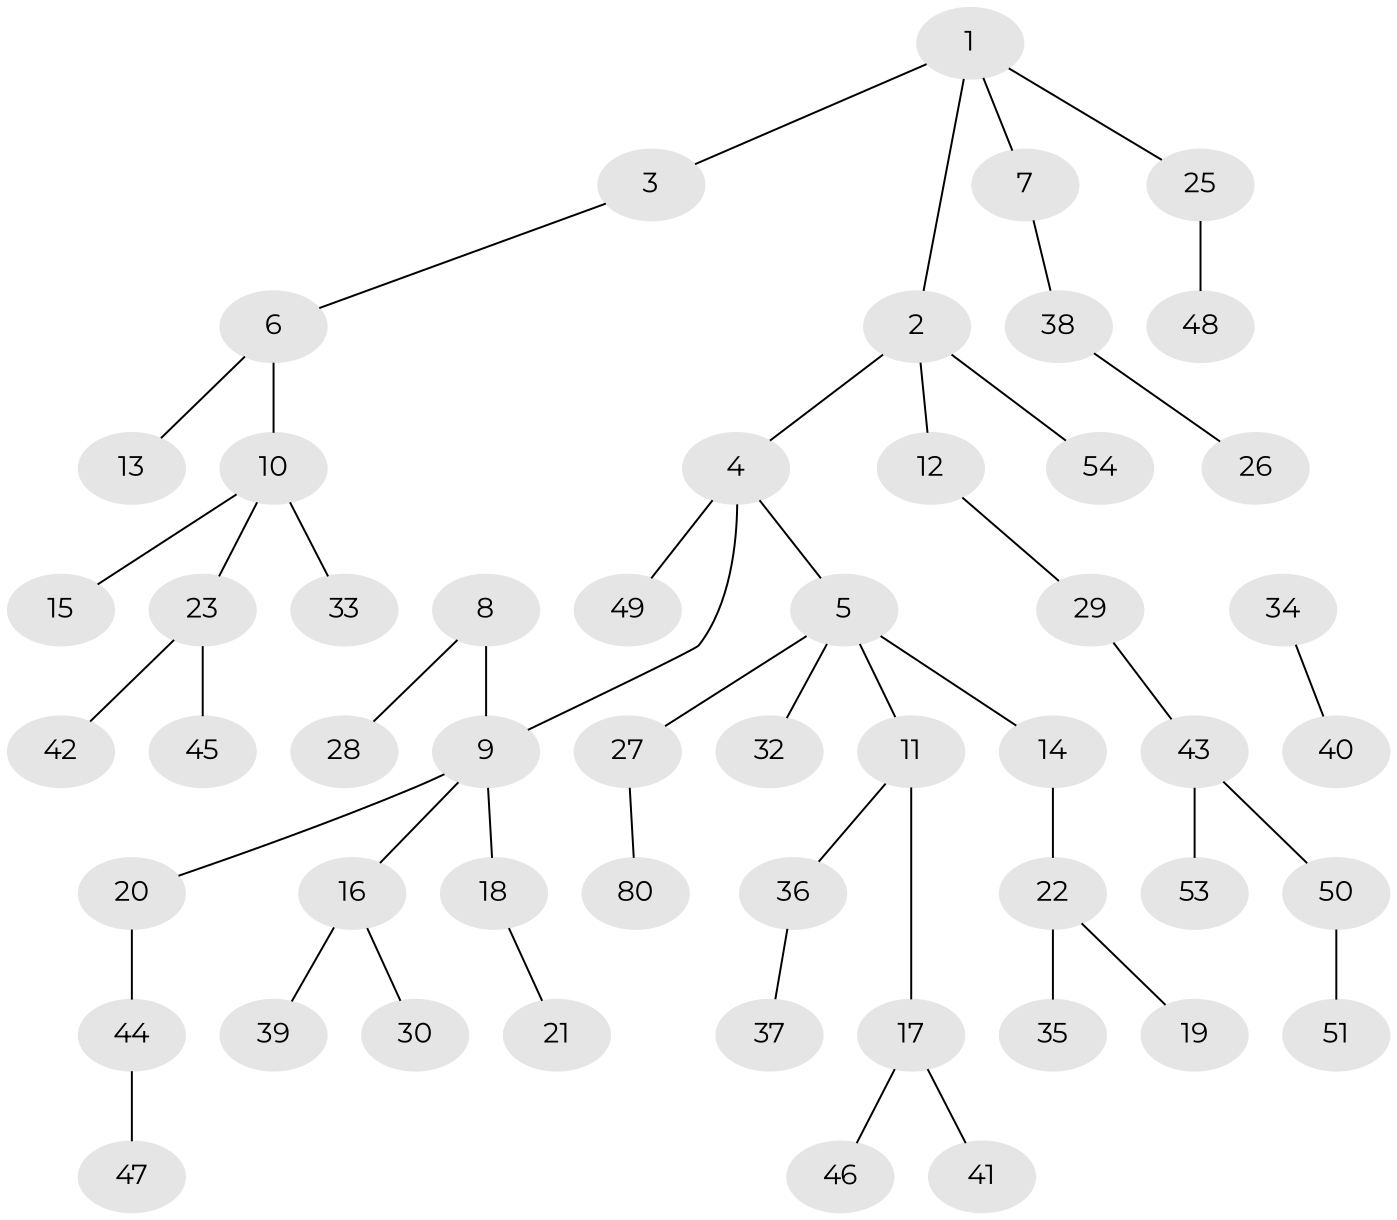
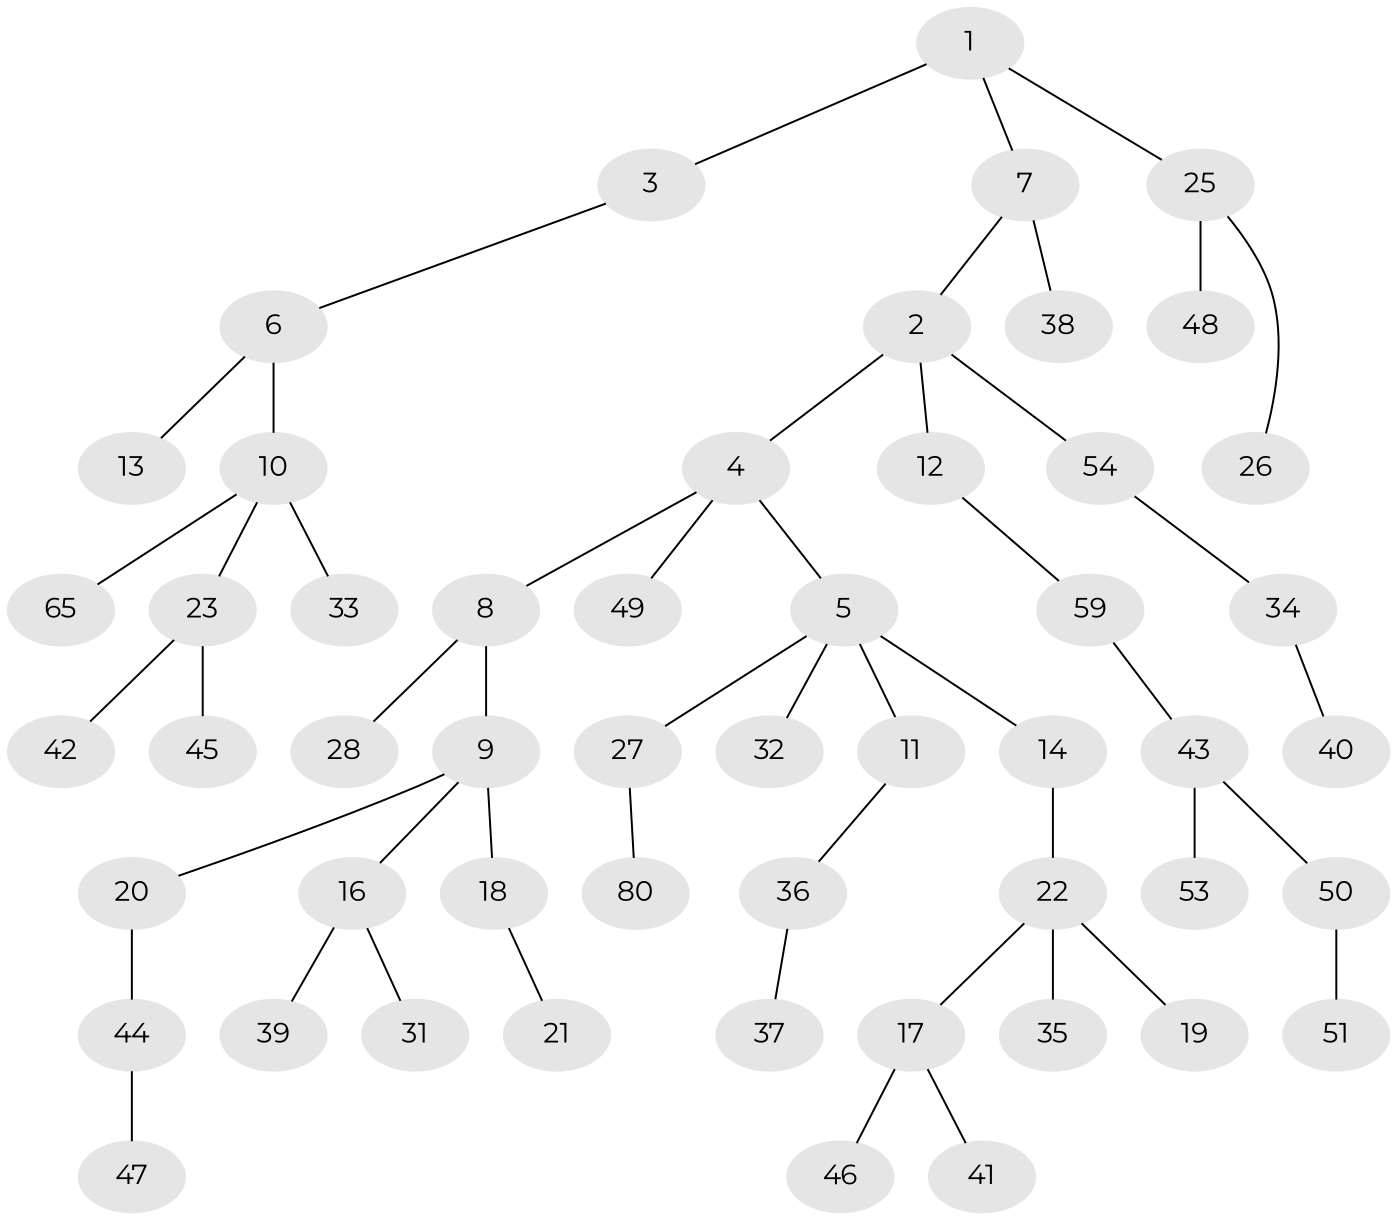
(944, 185) -> (971, 256)
(1157, 397) -> (1277, 319)
none -> (1192, 539)
(61, 610) -> (61, 610)
(1090, 610) -> (1090, 610)
(680, 656) -> (611, 539)
(911, 893) -> (982, 964)
(415, 1035) -> (415, 1035)
